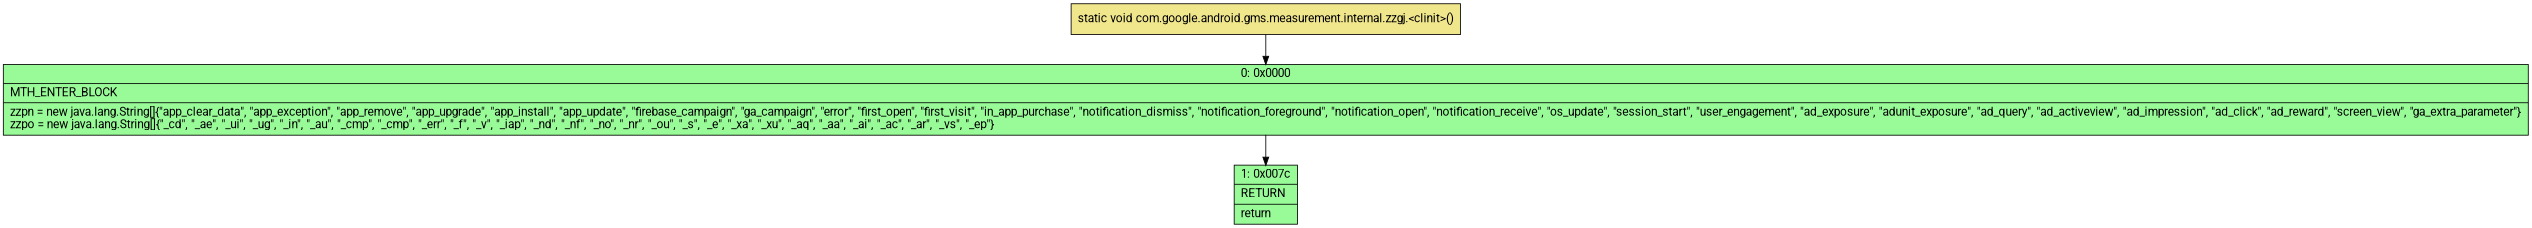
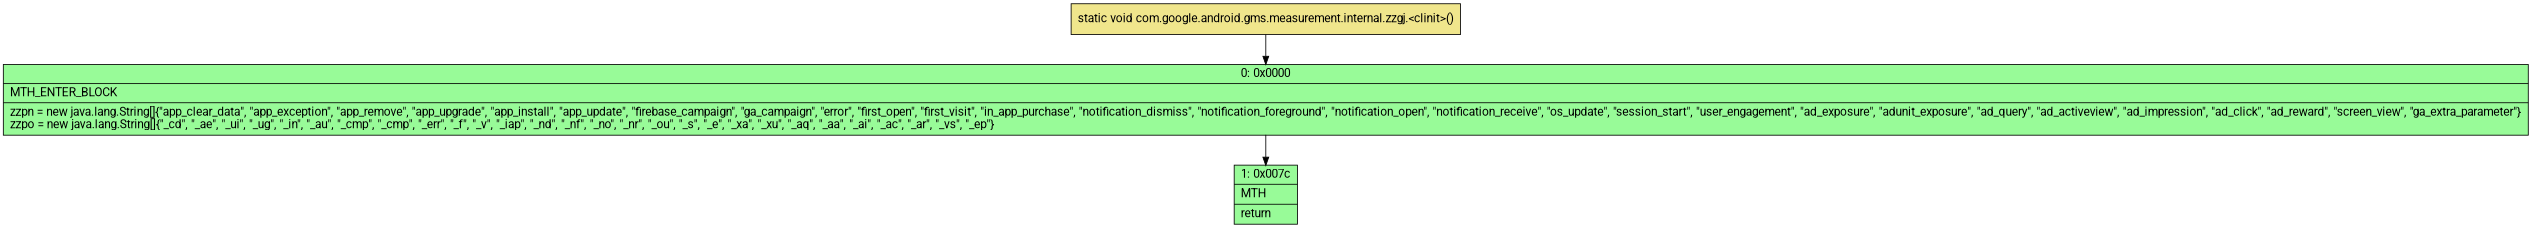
(1263, 194) -> (1254, 194)
